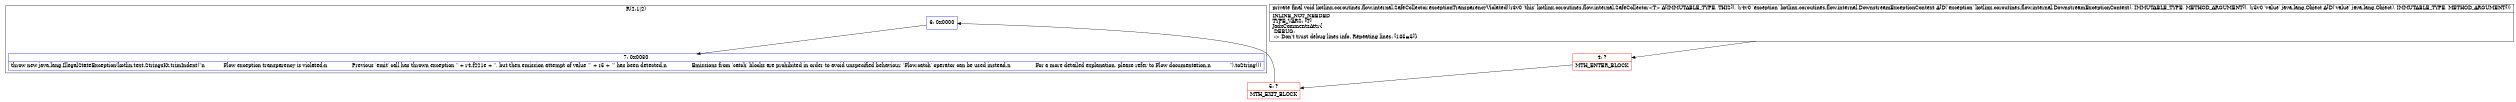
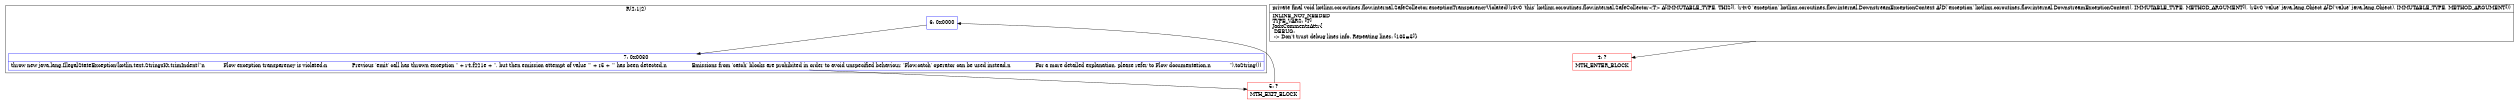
(1438, 76) -> (1027, 80)
